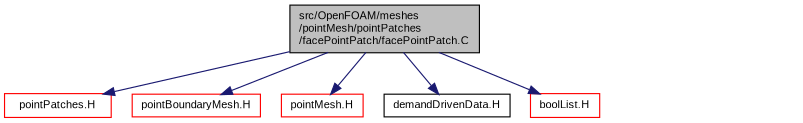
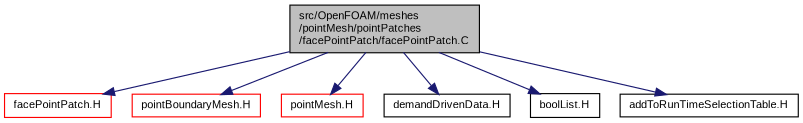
(58, 106) -> (58, 106)
(565, 106) -> (565, 106)
none -> (709, 106)
